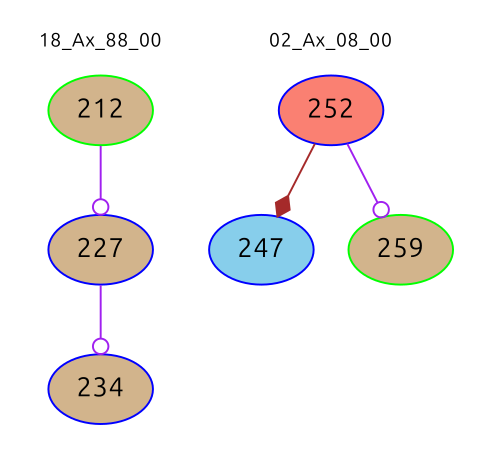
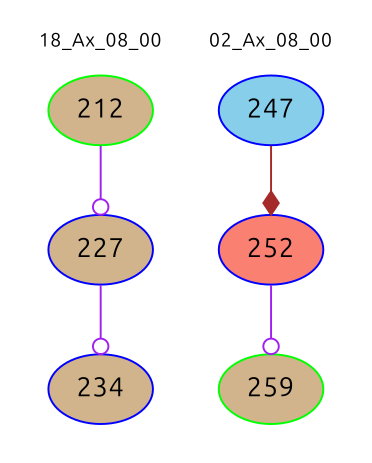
(101, 42) -> (101, 42)
(302, 170) -> (271, 169)
